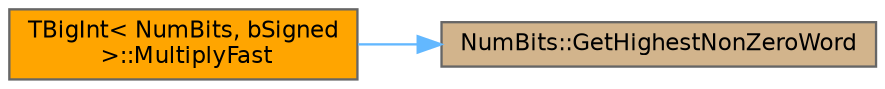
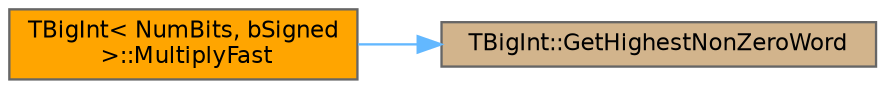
(659, 44) -> (659, 44)
